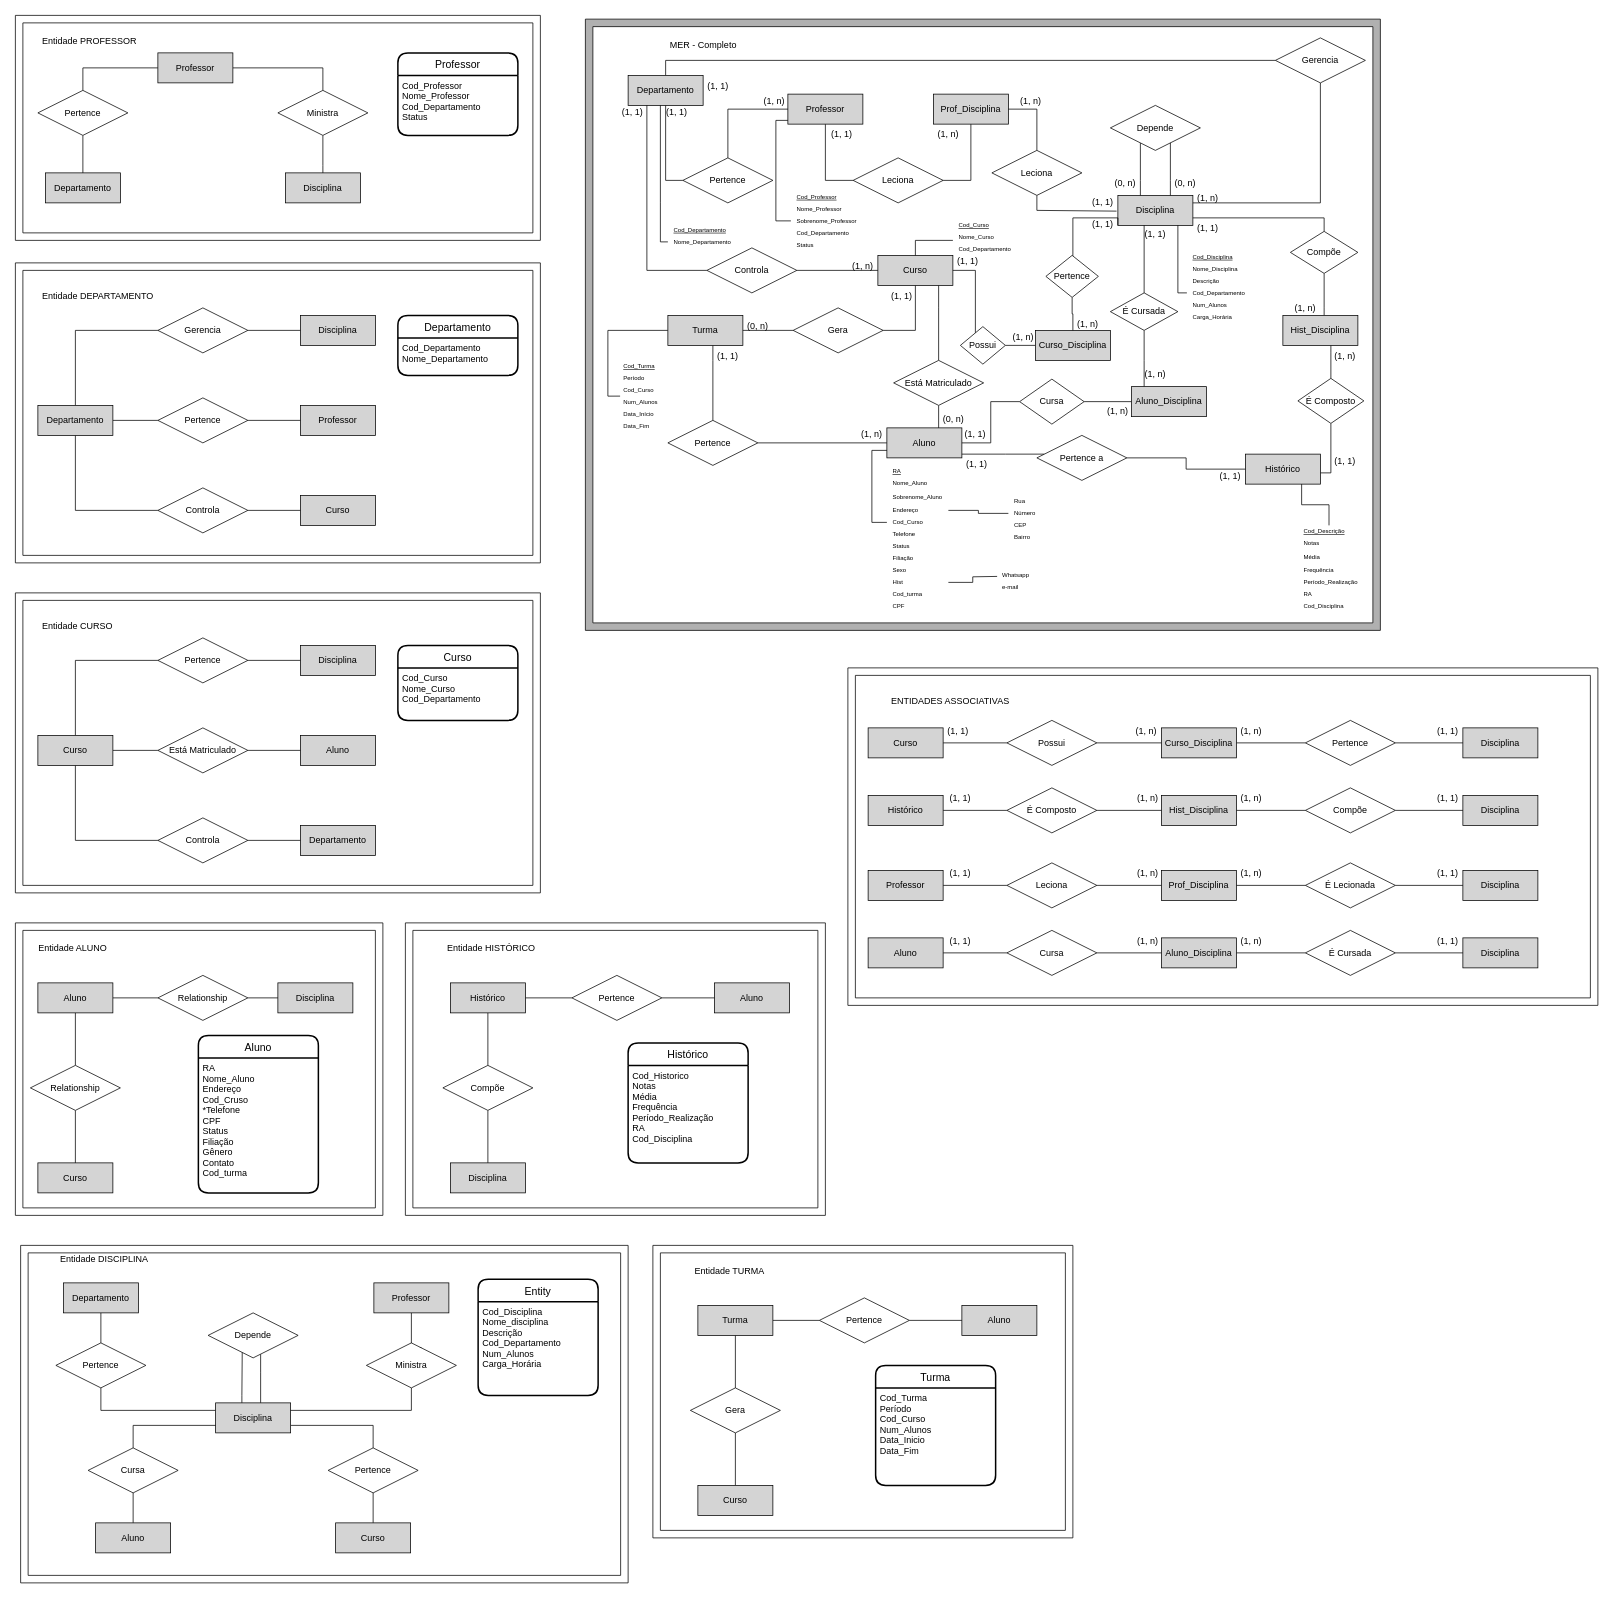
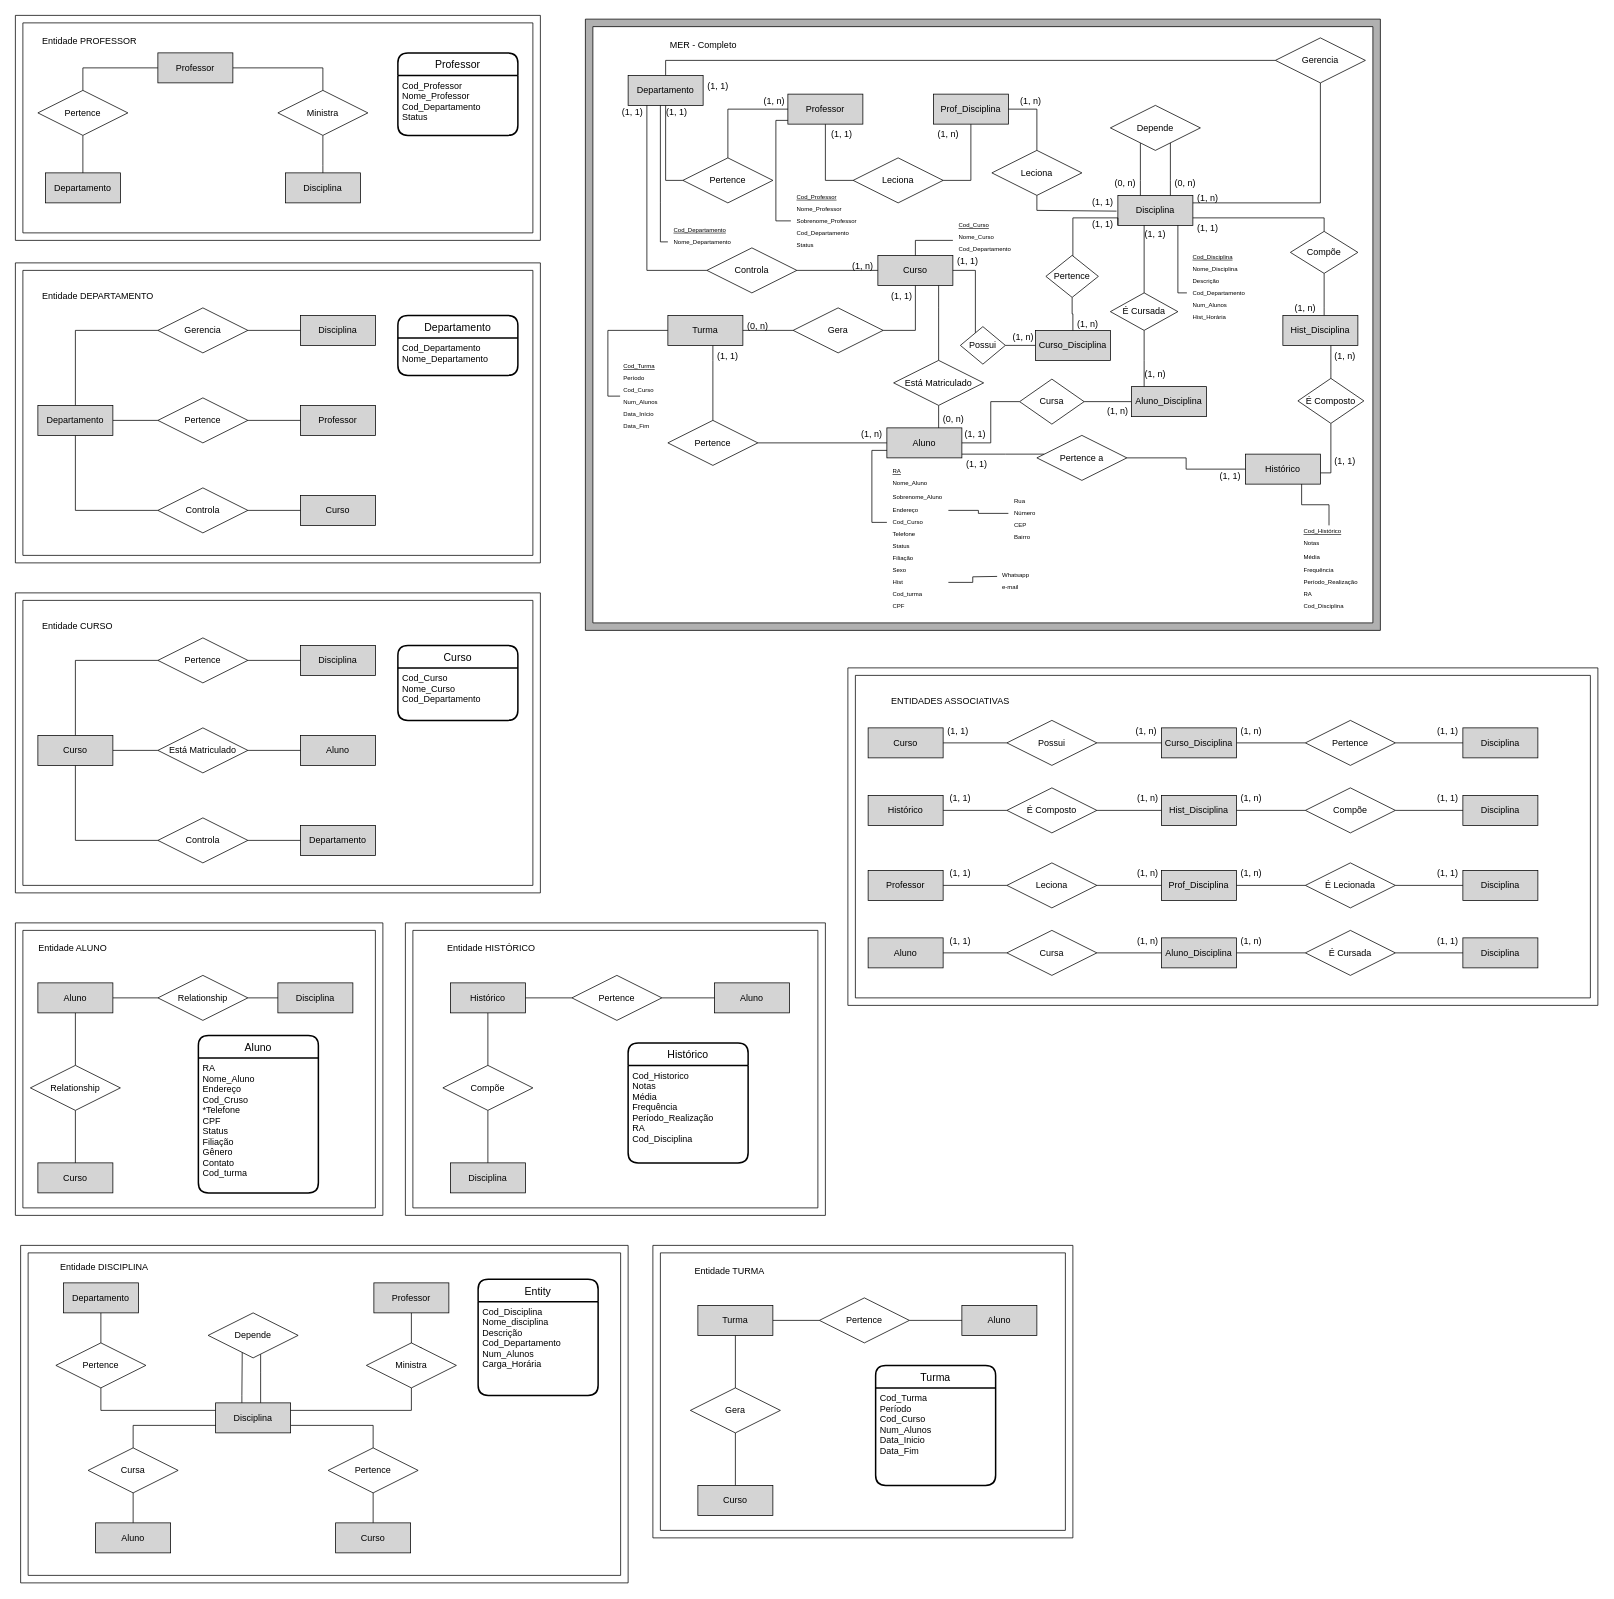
(1214, 317) -> (1211, 317)
(1325, 531) -> (1324, 531)
(112, 1260) -> (112, 1268)
